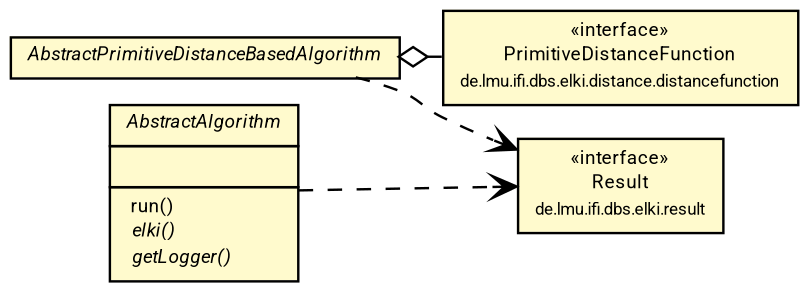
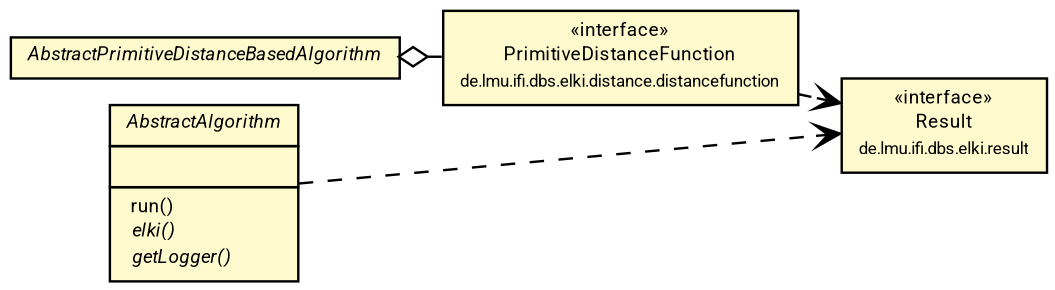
(425, 107) -> (807, 96)
